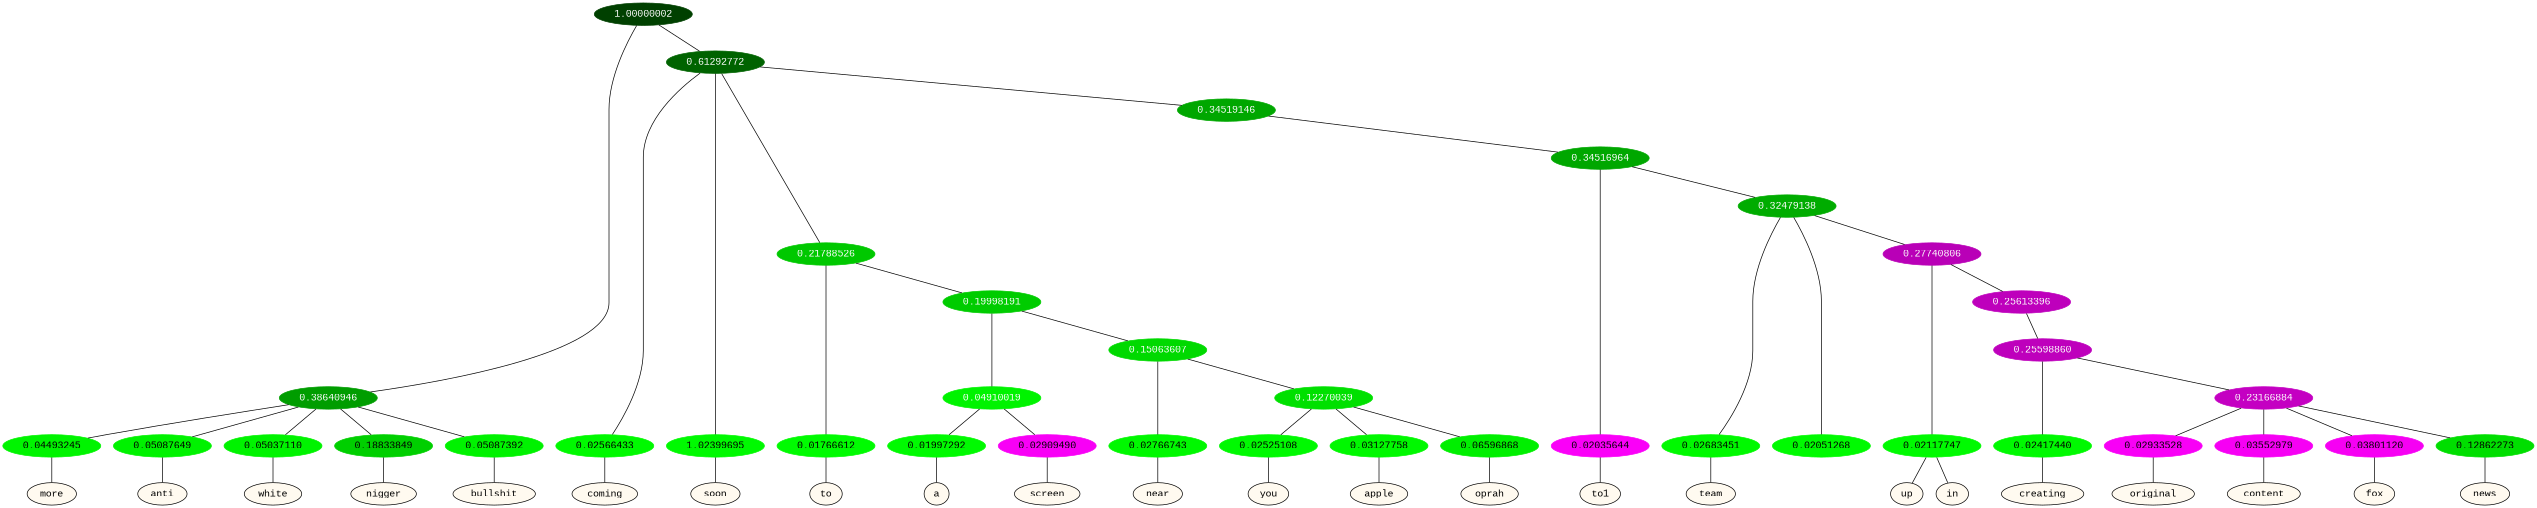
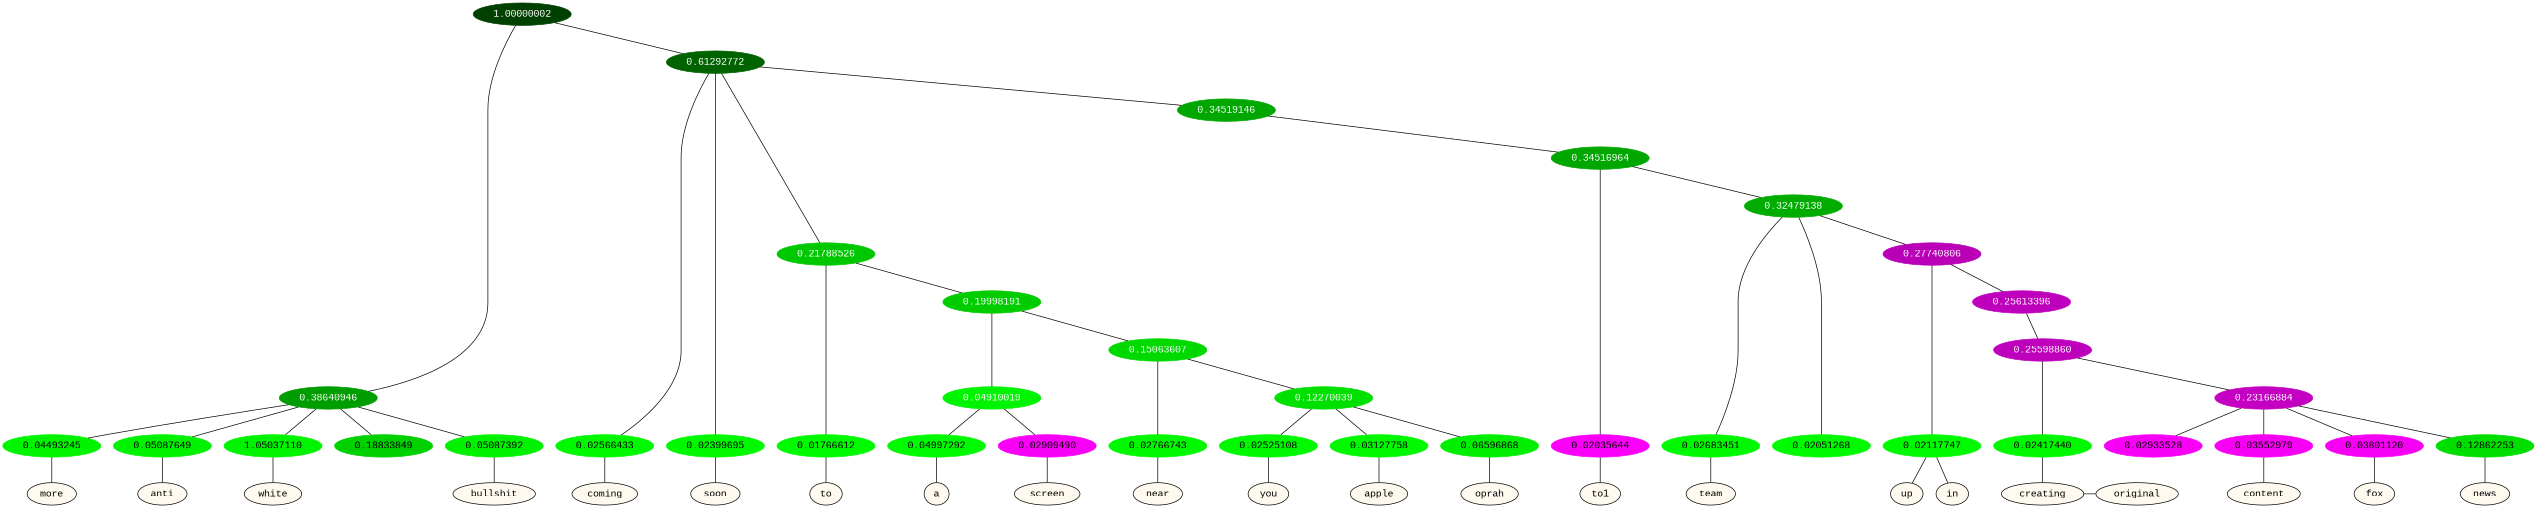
(273, 446) -> (273, 446)
(715, 446) -> (715, 446)
(937, 446) -> (937, 446)
(2485, 446) -> (2485, 446)
(2153, 470) -> (2090, 494)
(384, 494) -> none
